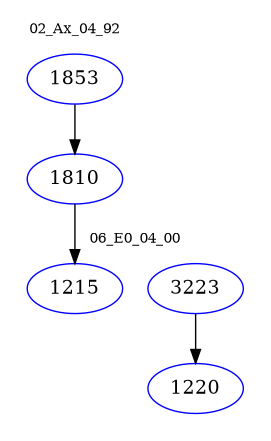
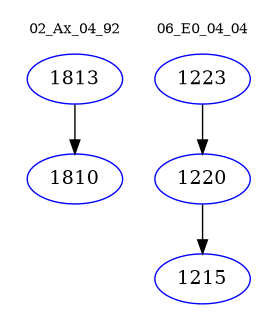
(75, 79) -> (75, 79)
(75, 235) -> (203, 222)
(135, 239) -> (203, 30)
(196, 289) -> (203, 79)
